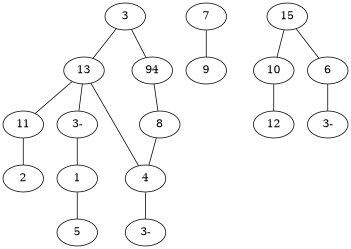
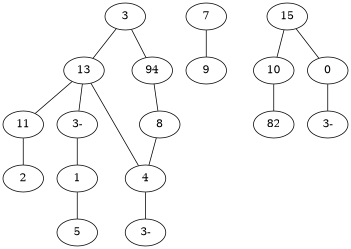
(328, 70) -> (328, 70)
(274, 124) -> (274, 124)
